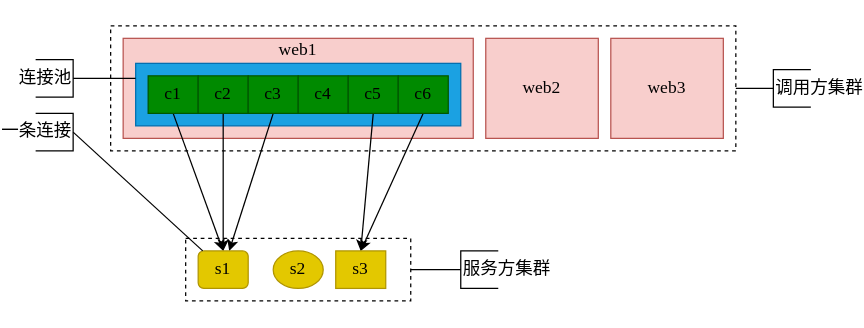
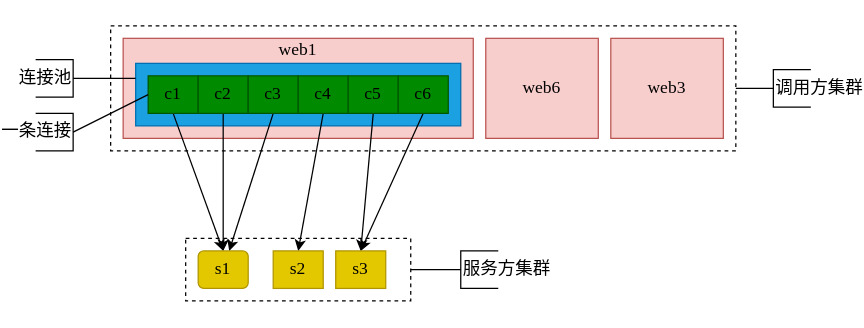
(542, 88) -> (542, 88)
(322, 113) -> (311, 177)
(138, 191) -> (110, 113)
(298, 269) -> (298, 269)
